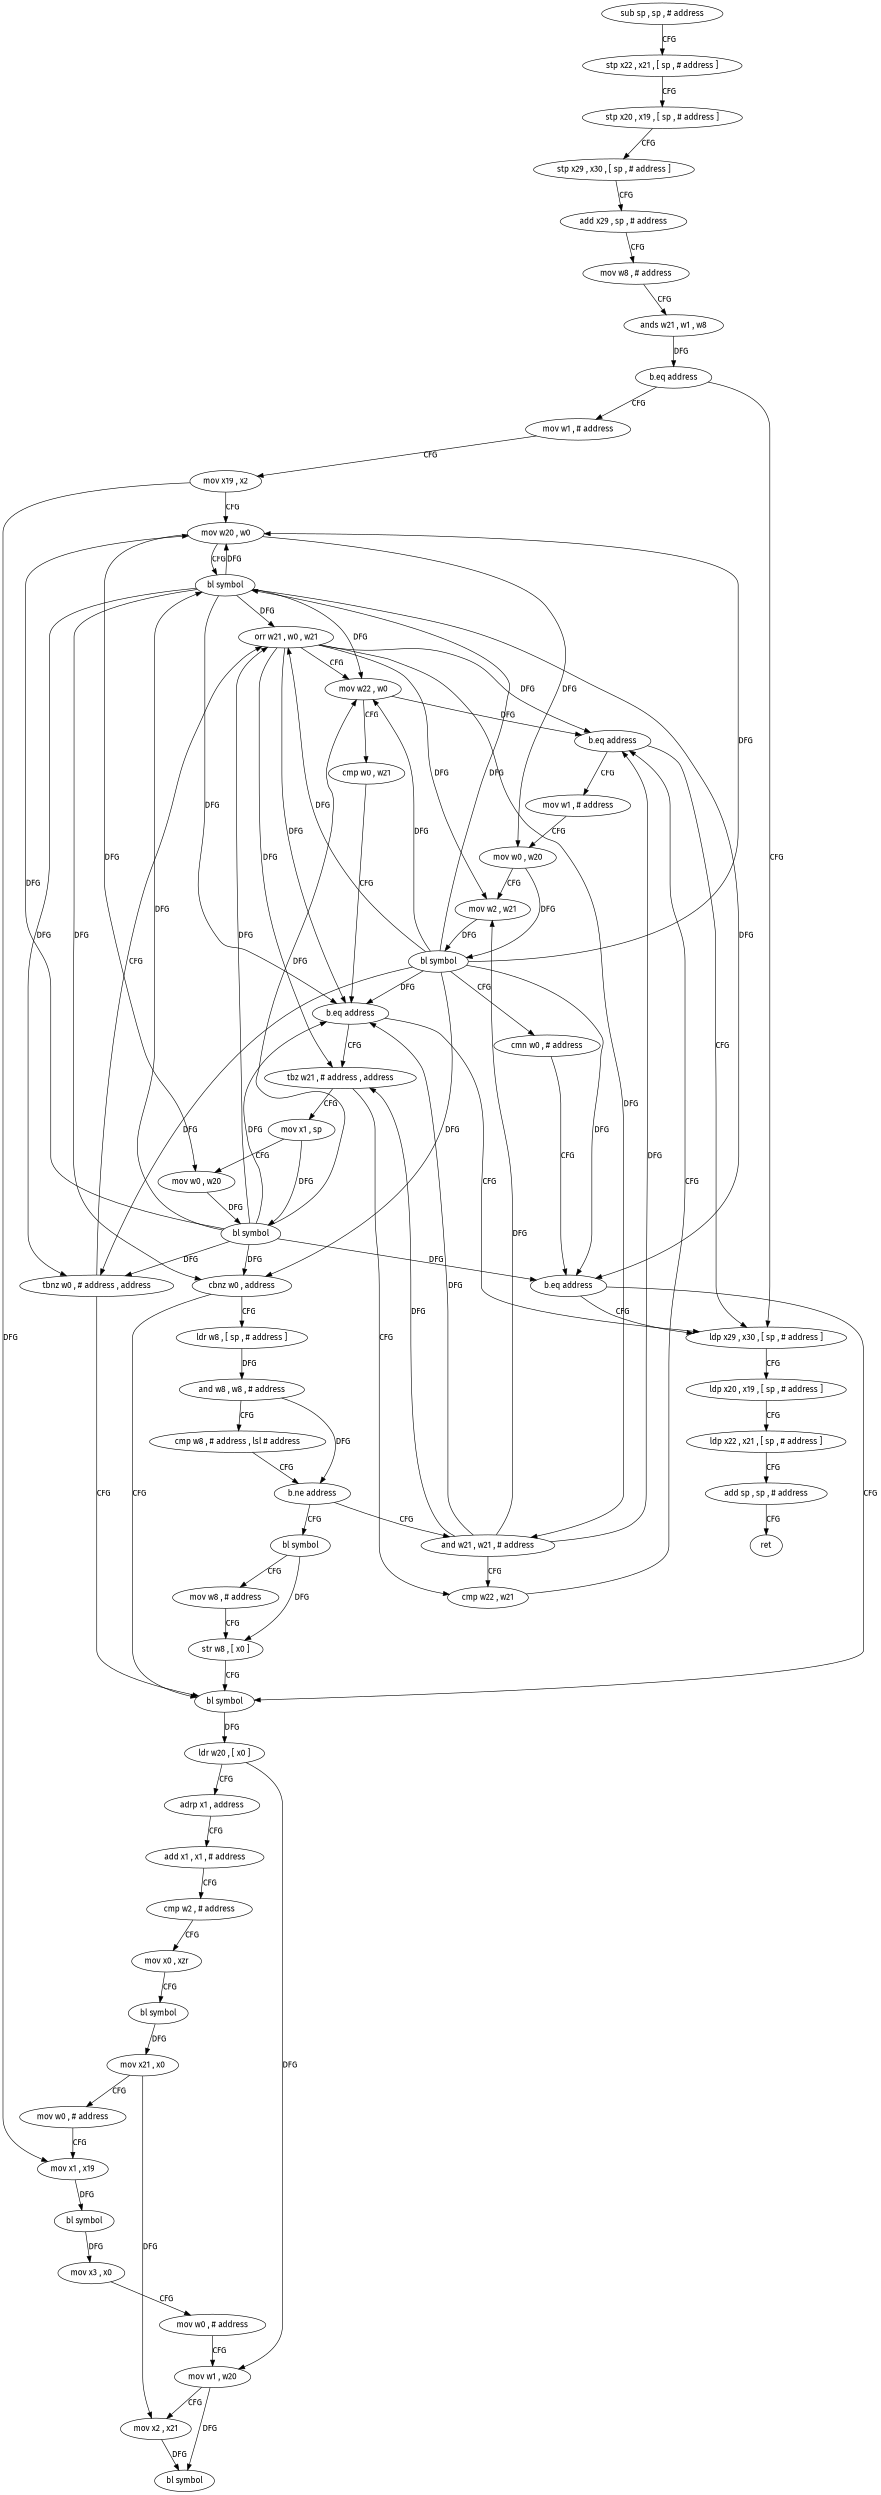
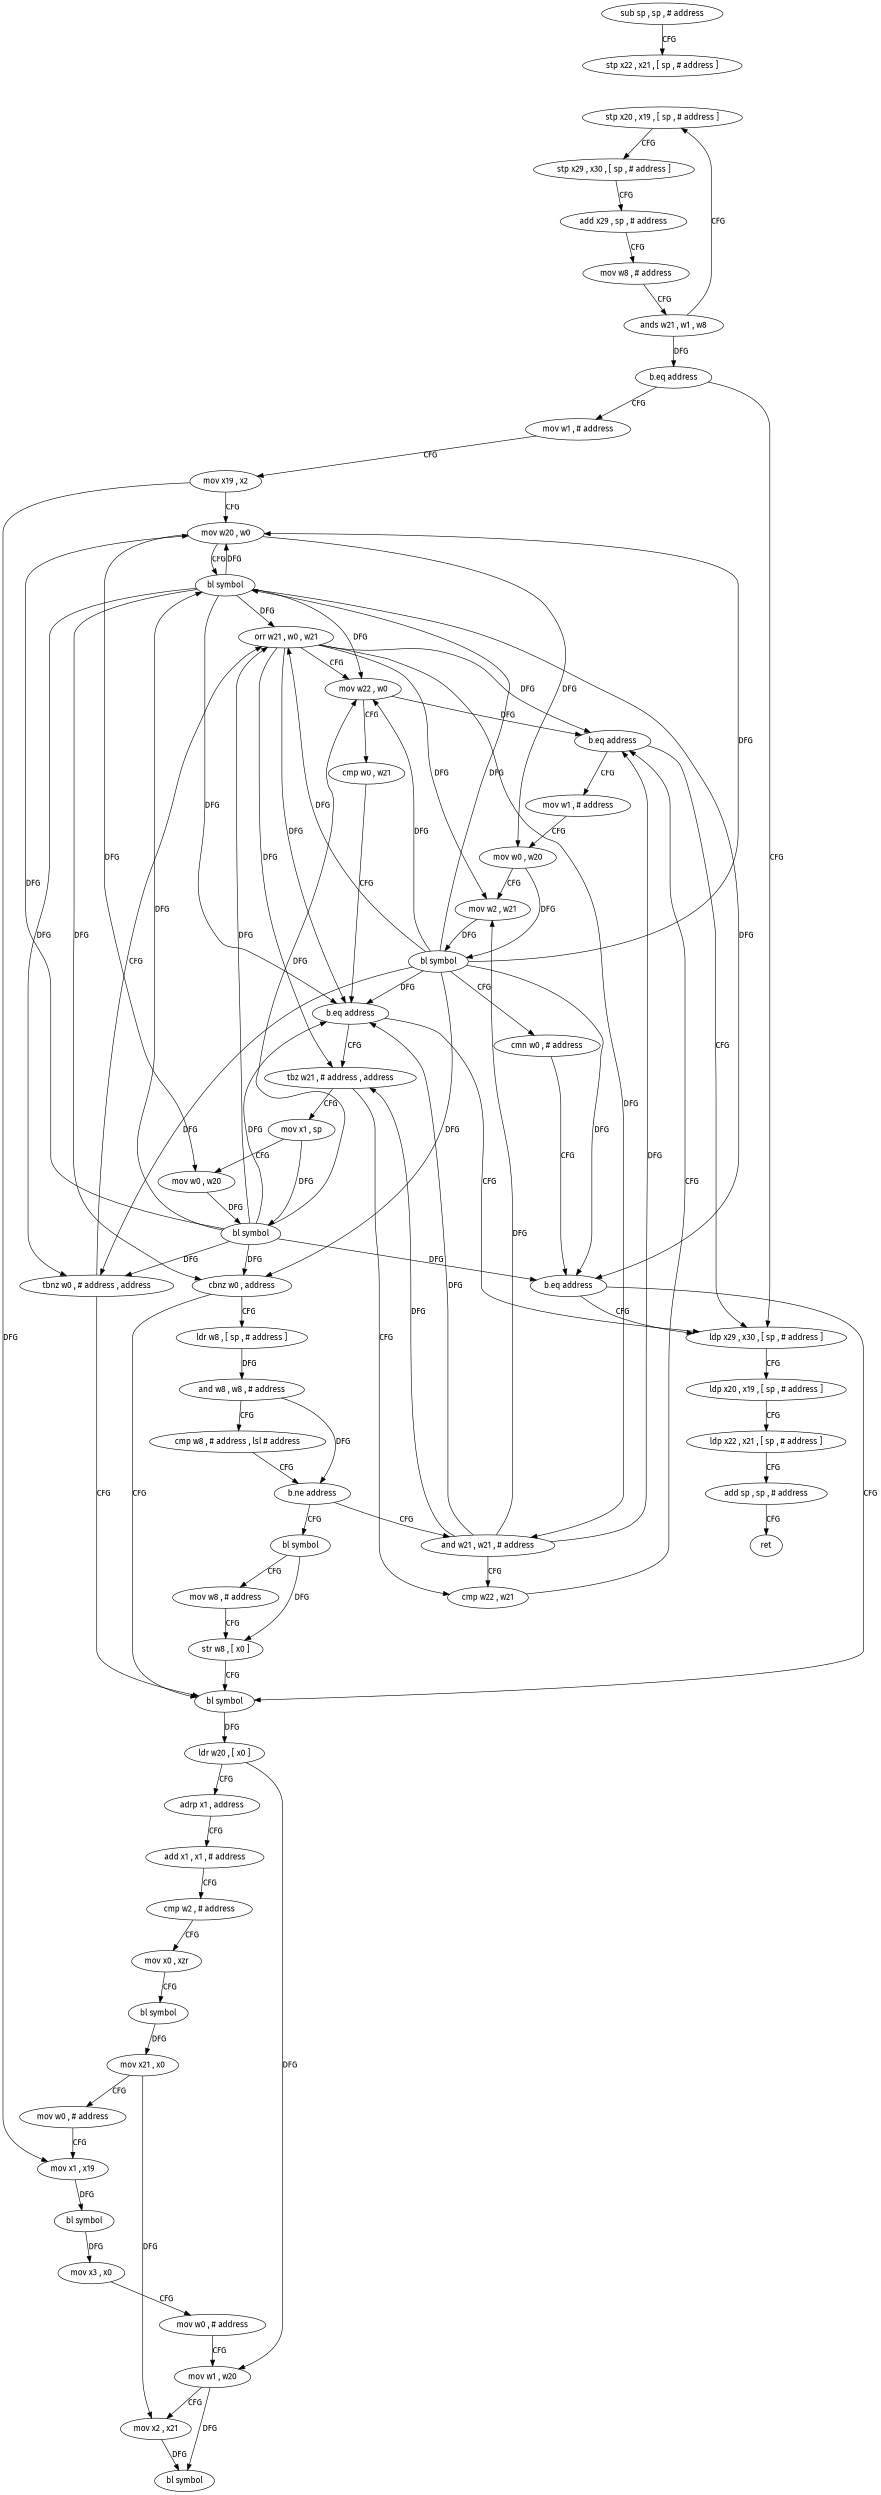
(662, 89) -> (711, 223)
